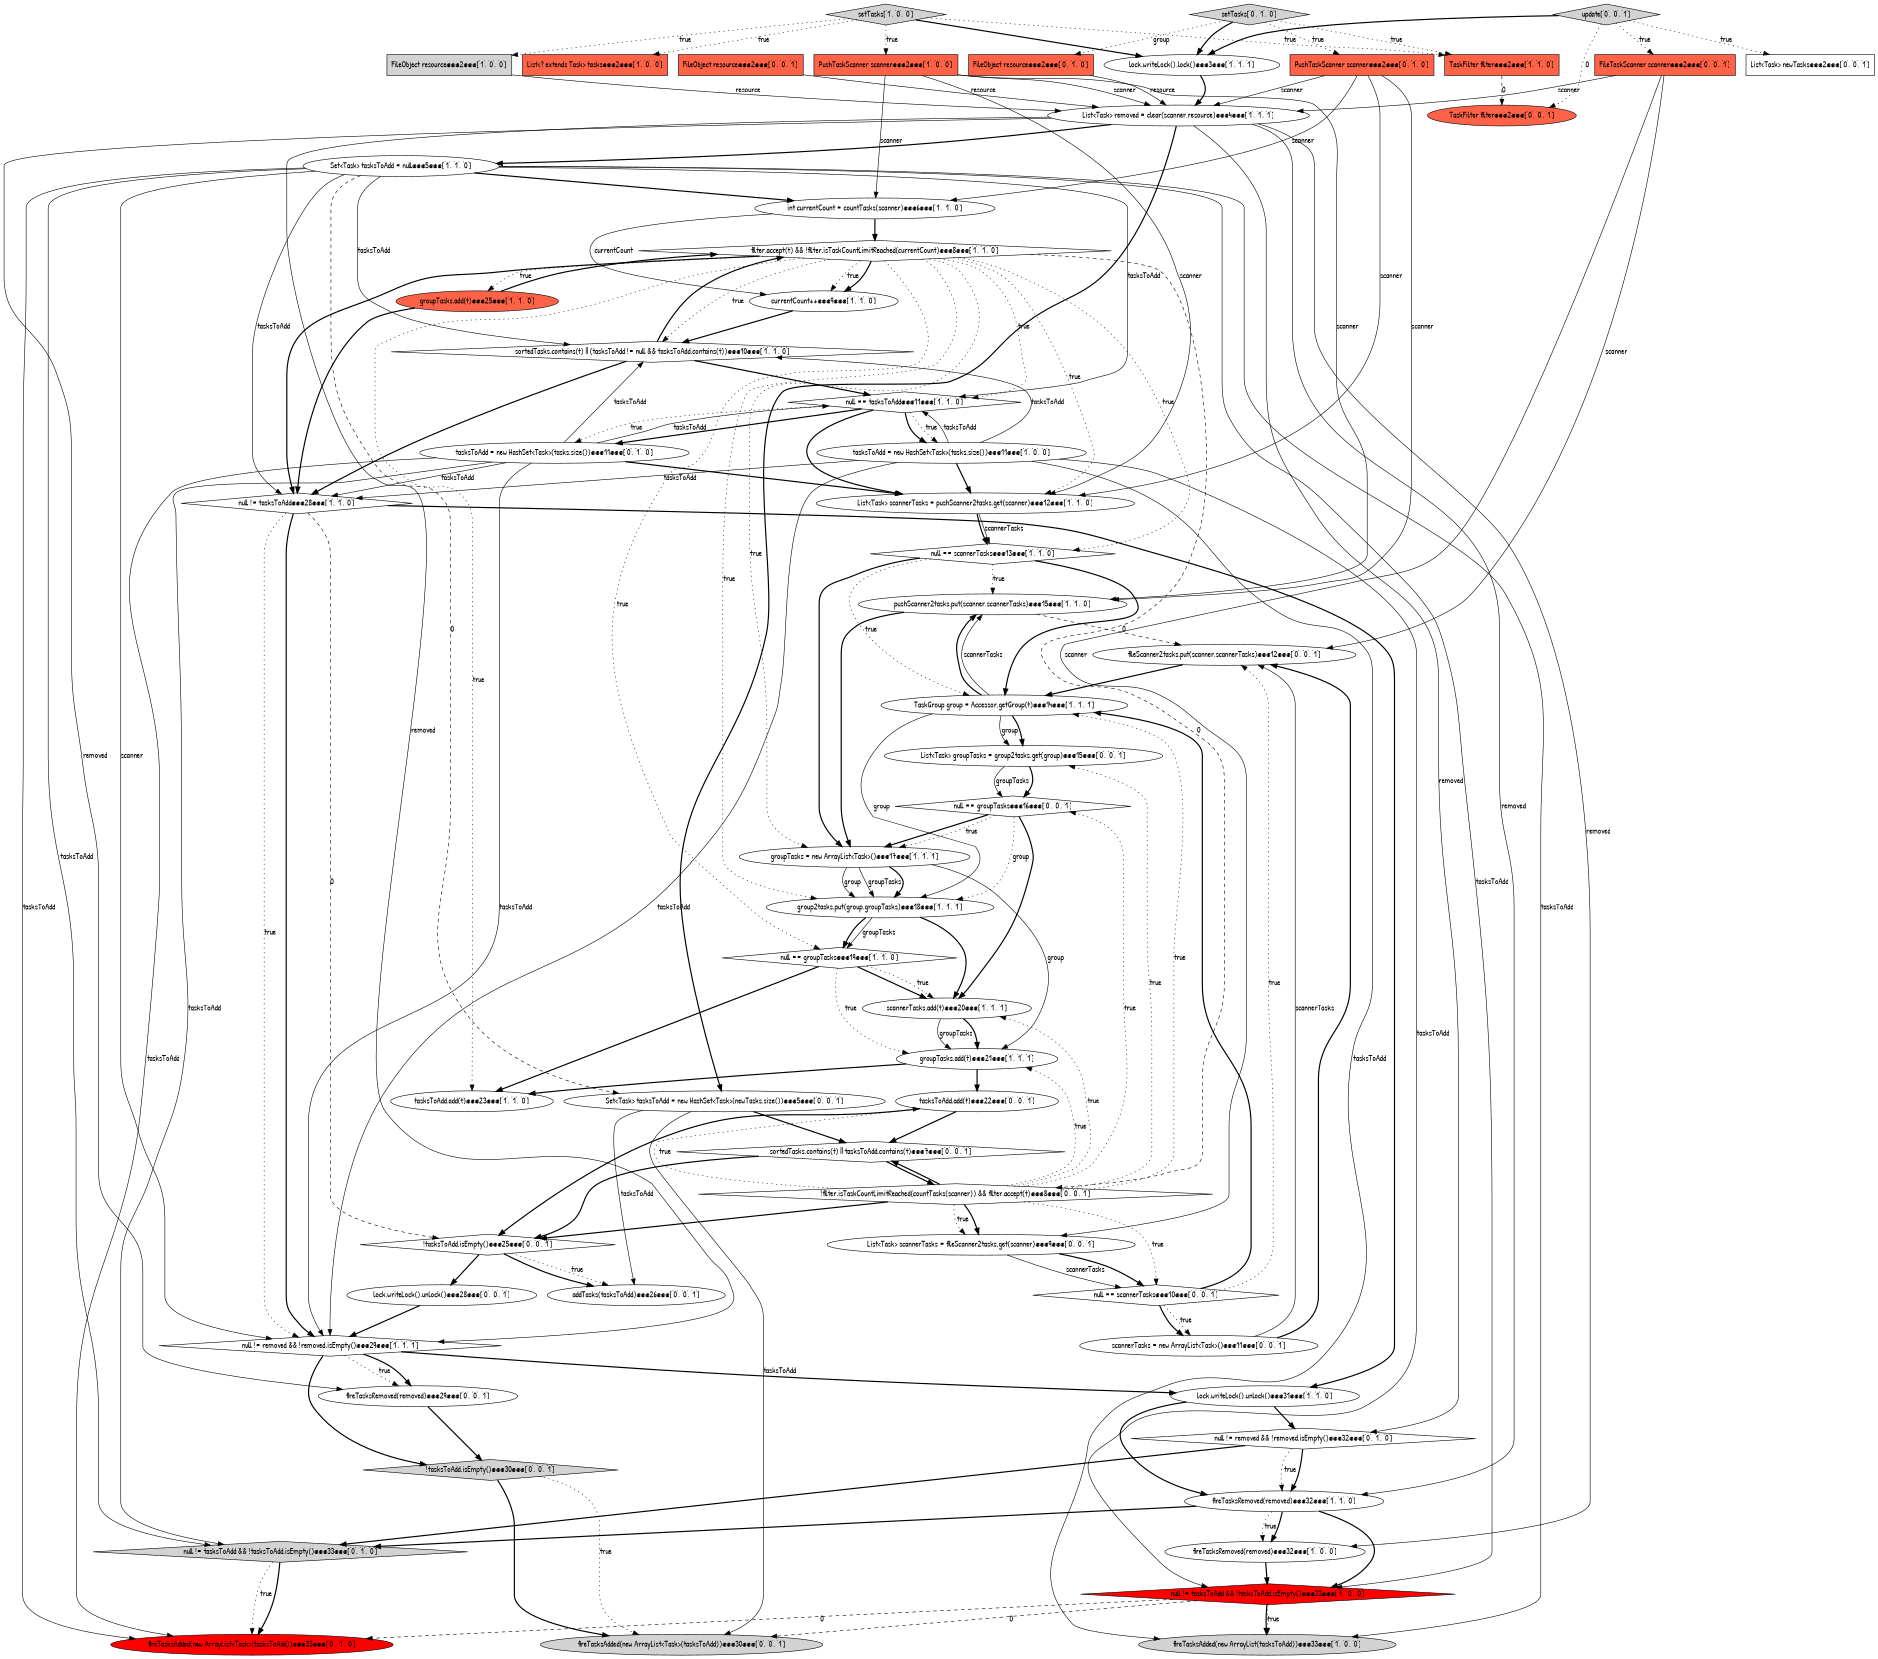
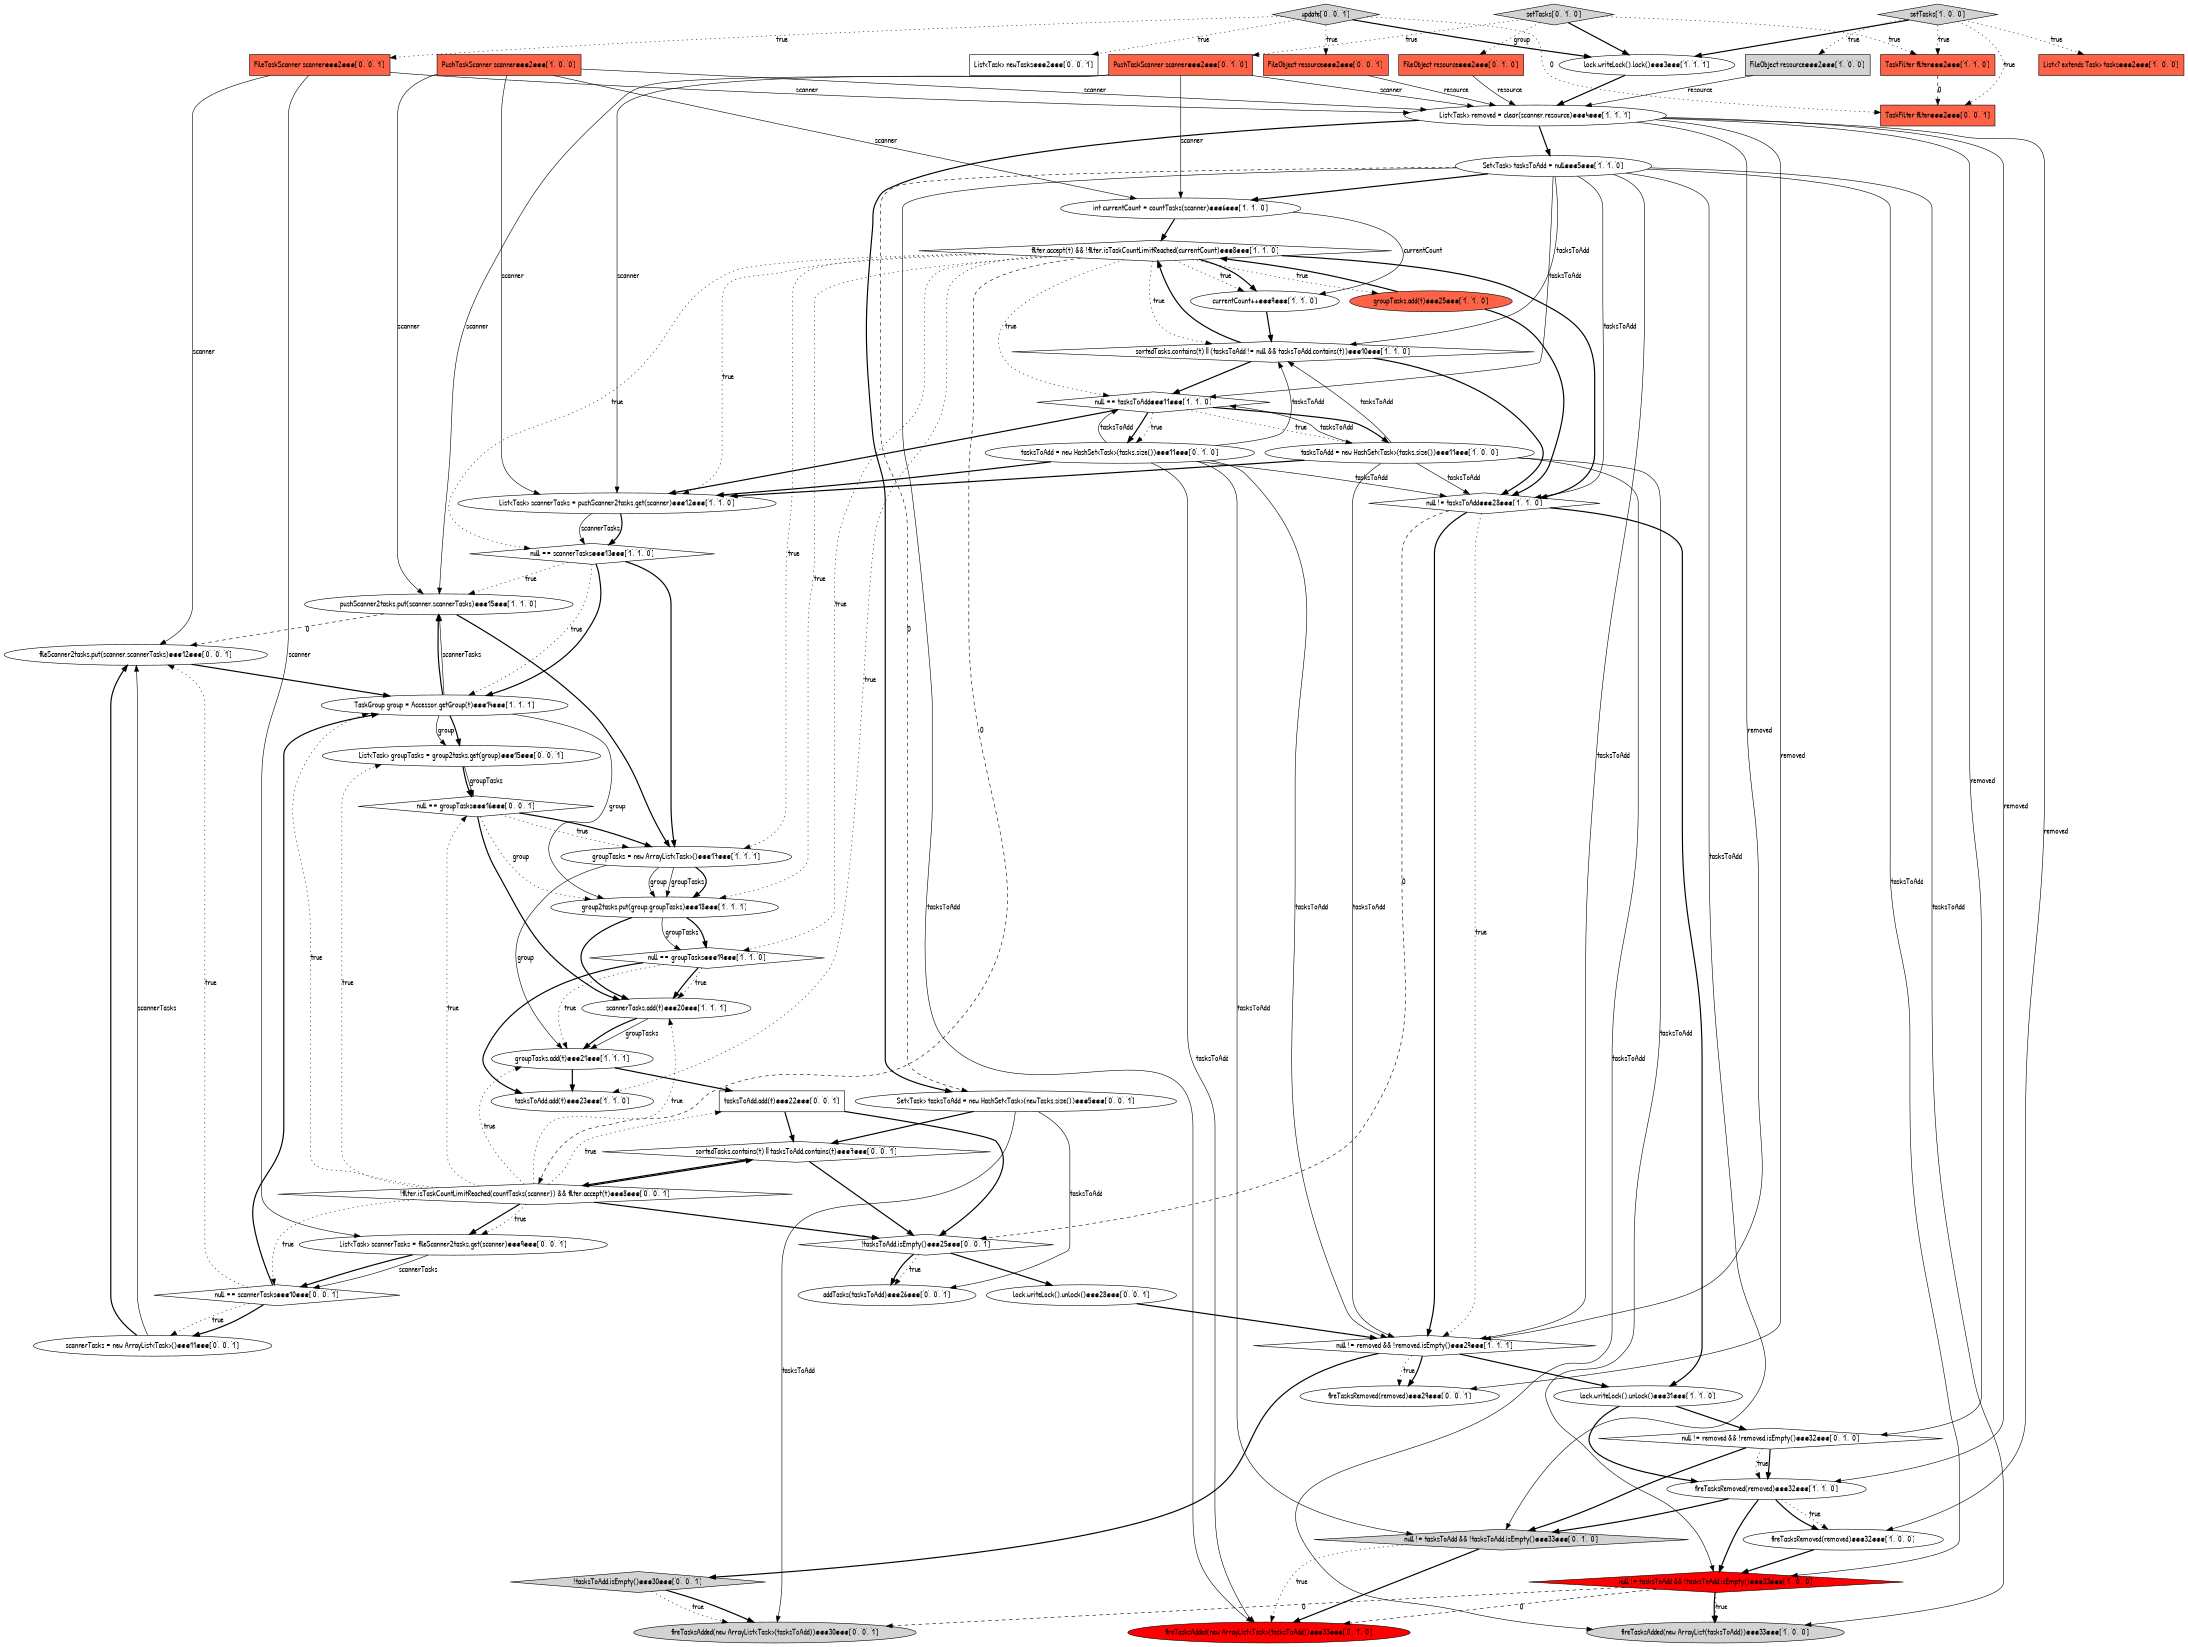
(886, 37) -> (2002, 58)
none -> (1326, 37)
(1502, 116) -> (1938, 116)
(132, 756) -> (1614, 756)
(977, 1101) -> (782, 1101)
(453, 1431) -> none
